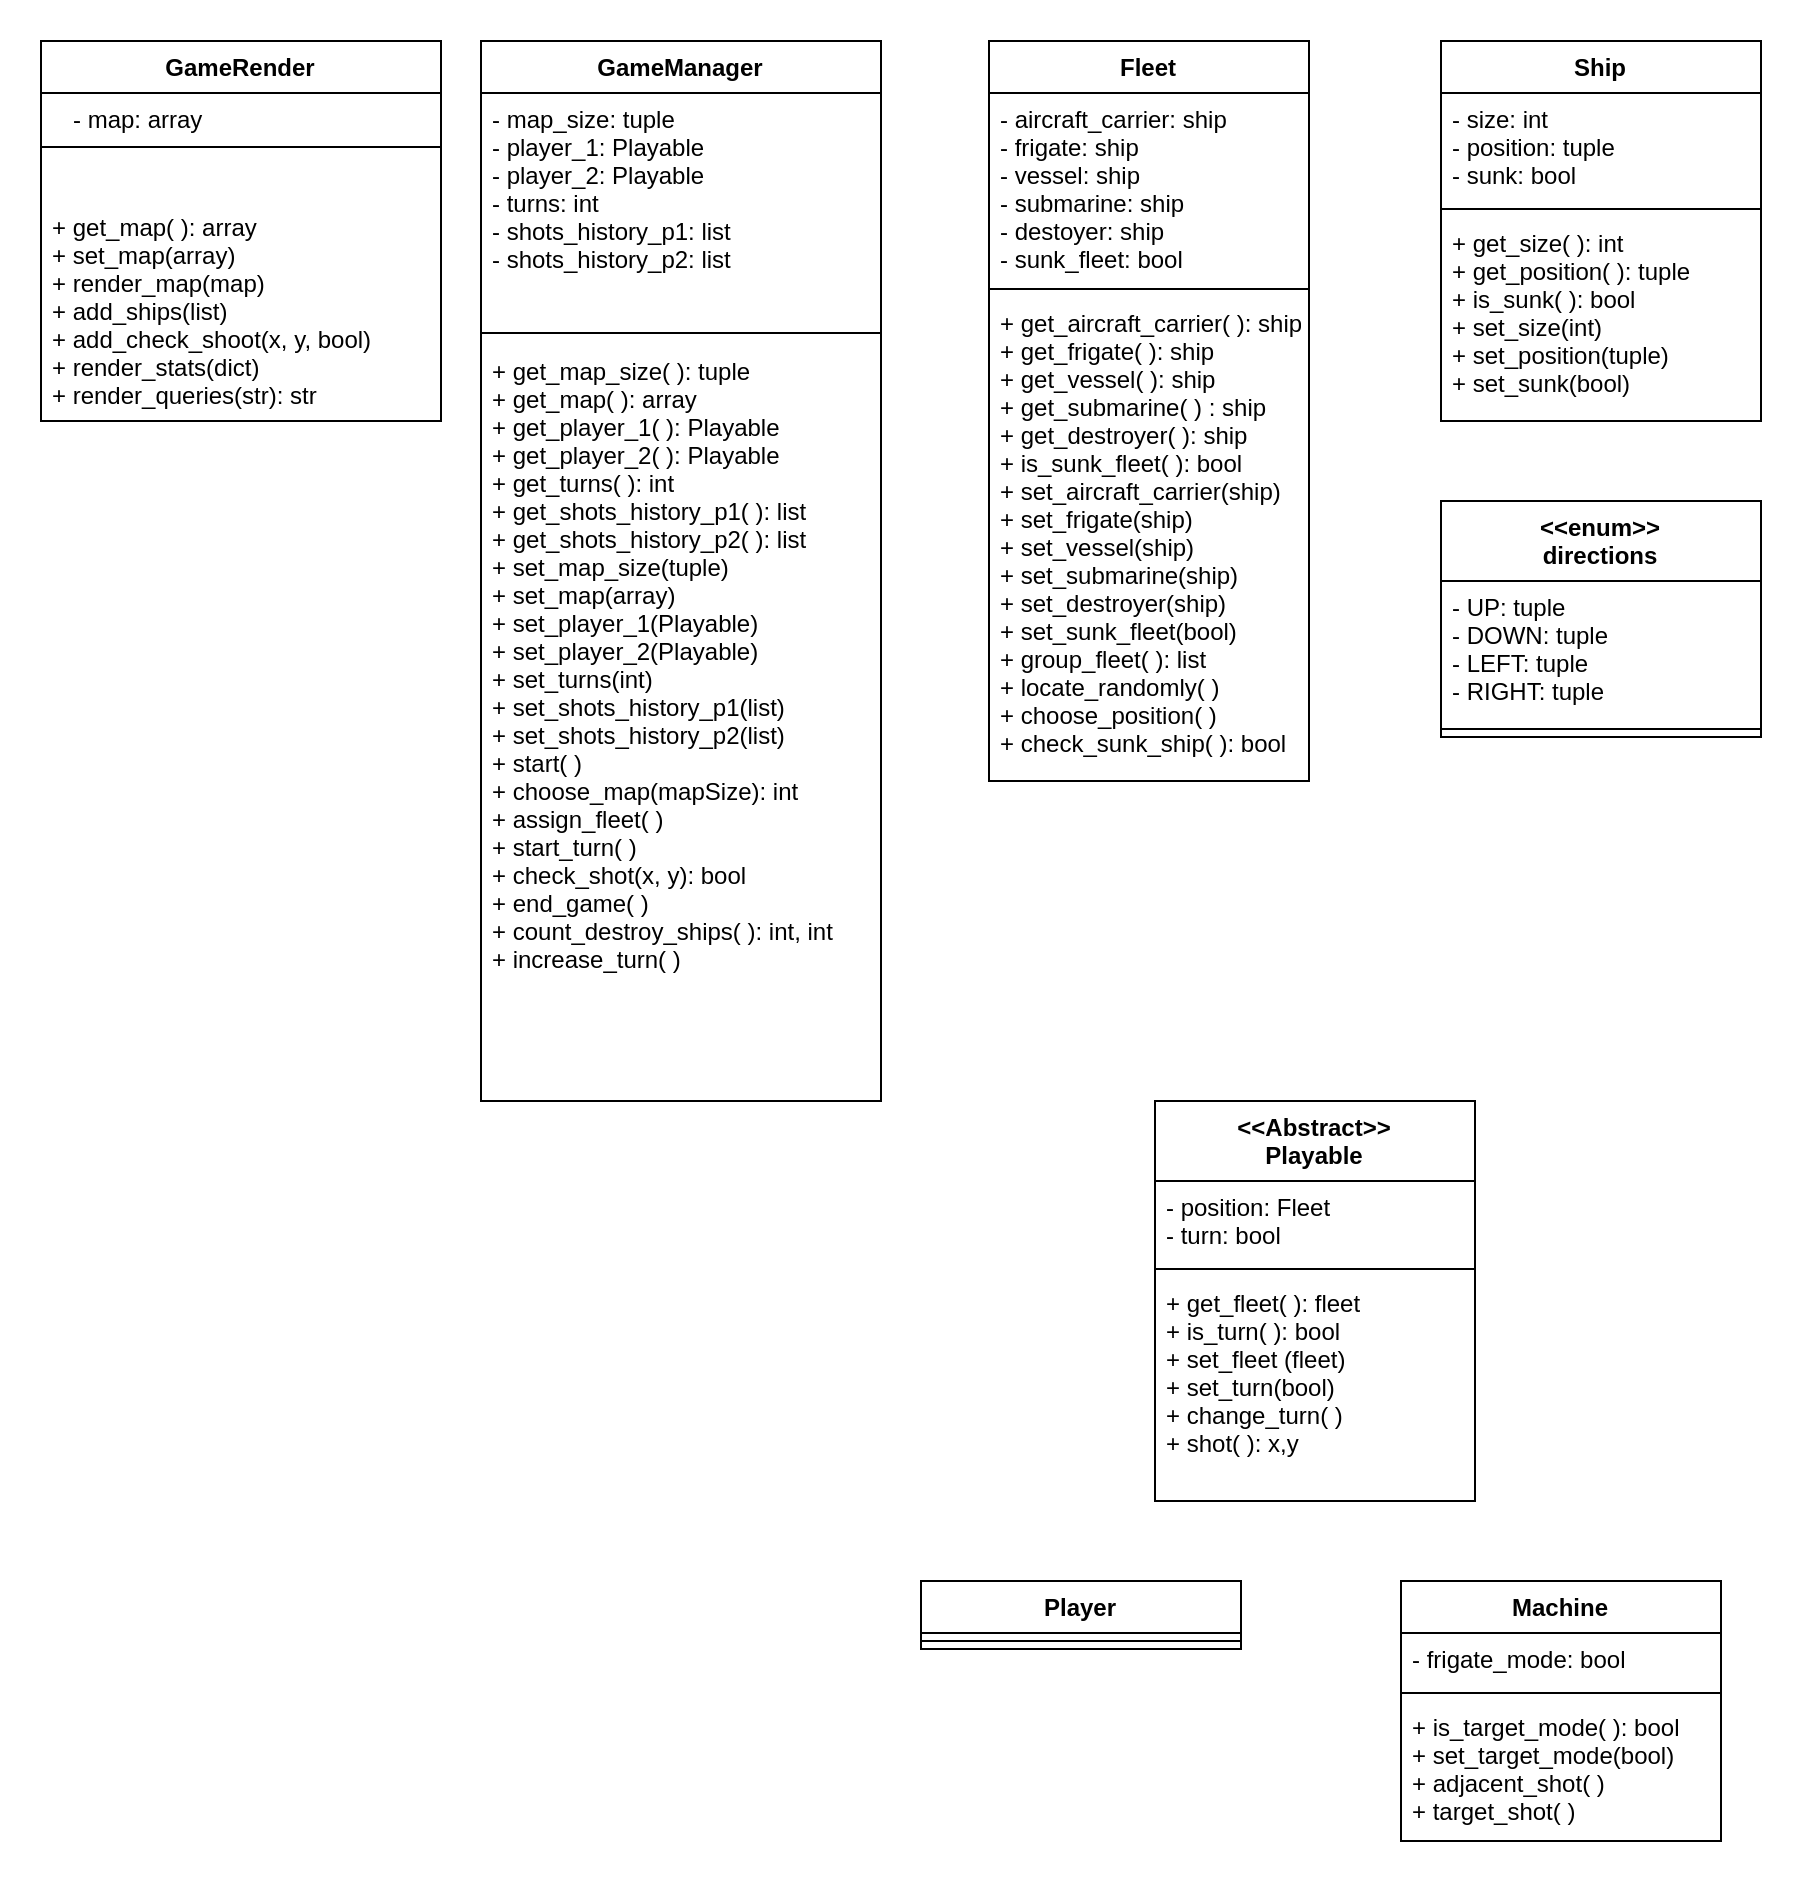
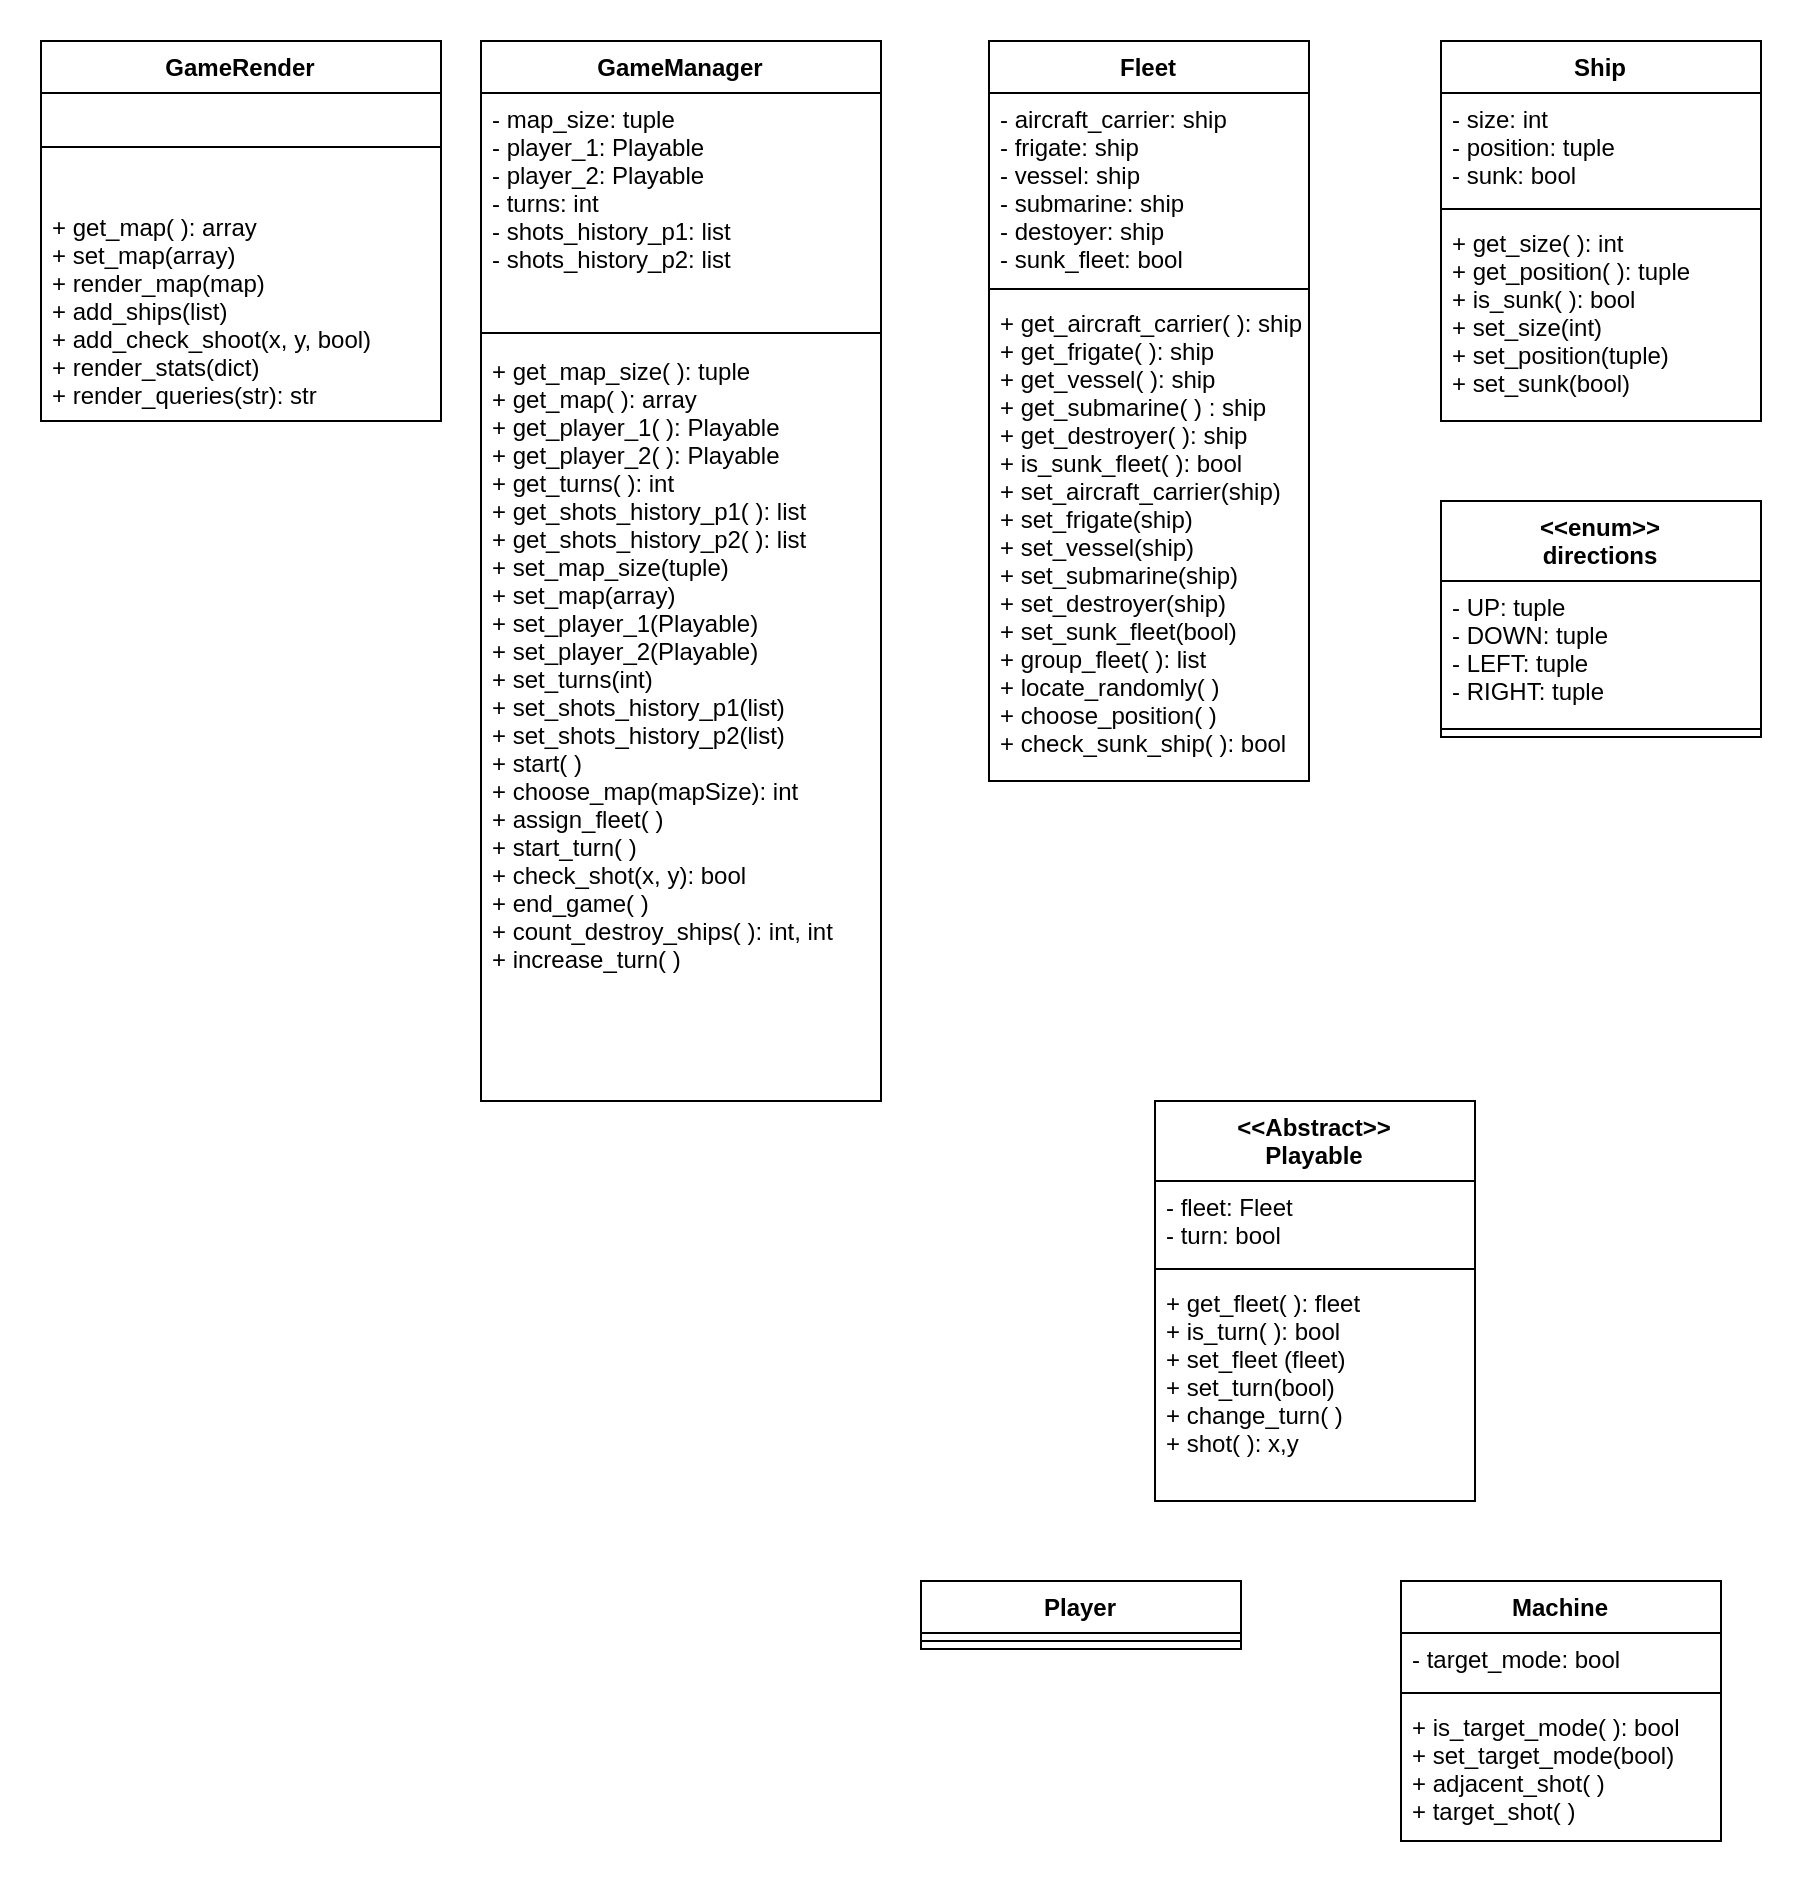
(141, 121) -> none
(1262, 1208) -> (1244, 1208)
(1531, 1660) -> (1527, 1660)
